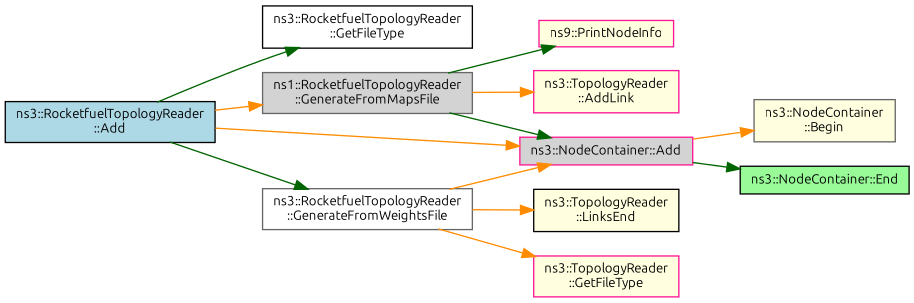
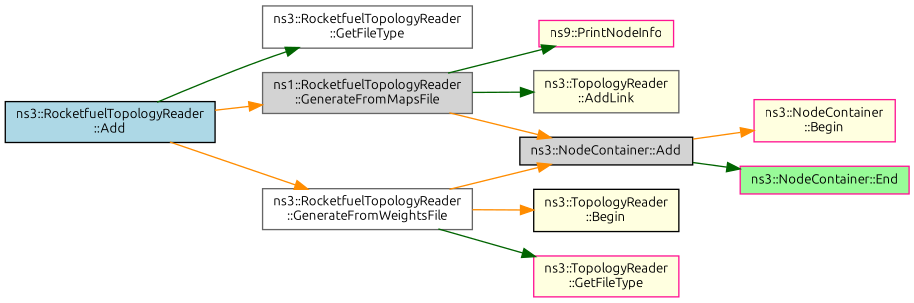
(367, 27) -> (367, 27)
(496, 92) -> (496, 92)
(606, 92) -> (606, 92)
(825, 121) -> (825, 121)
(494, 124) -> (494, 124)
(361, 137) -> none
(606, 151) -> (606, 151)
(233, 164) -> (233, 164)
(825, 180) -> (825, 180)
(606, 210) -> (606, 210)
(481, 241) -> (481, 241)
